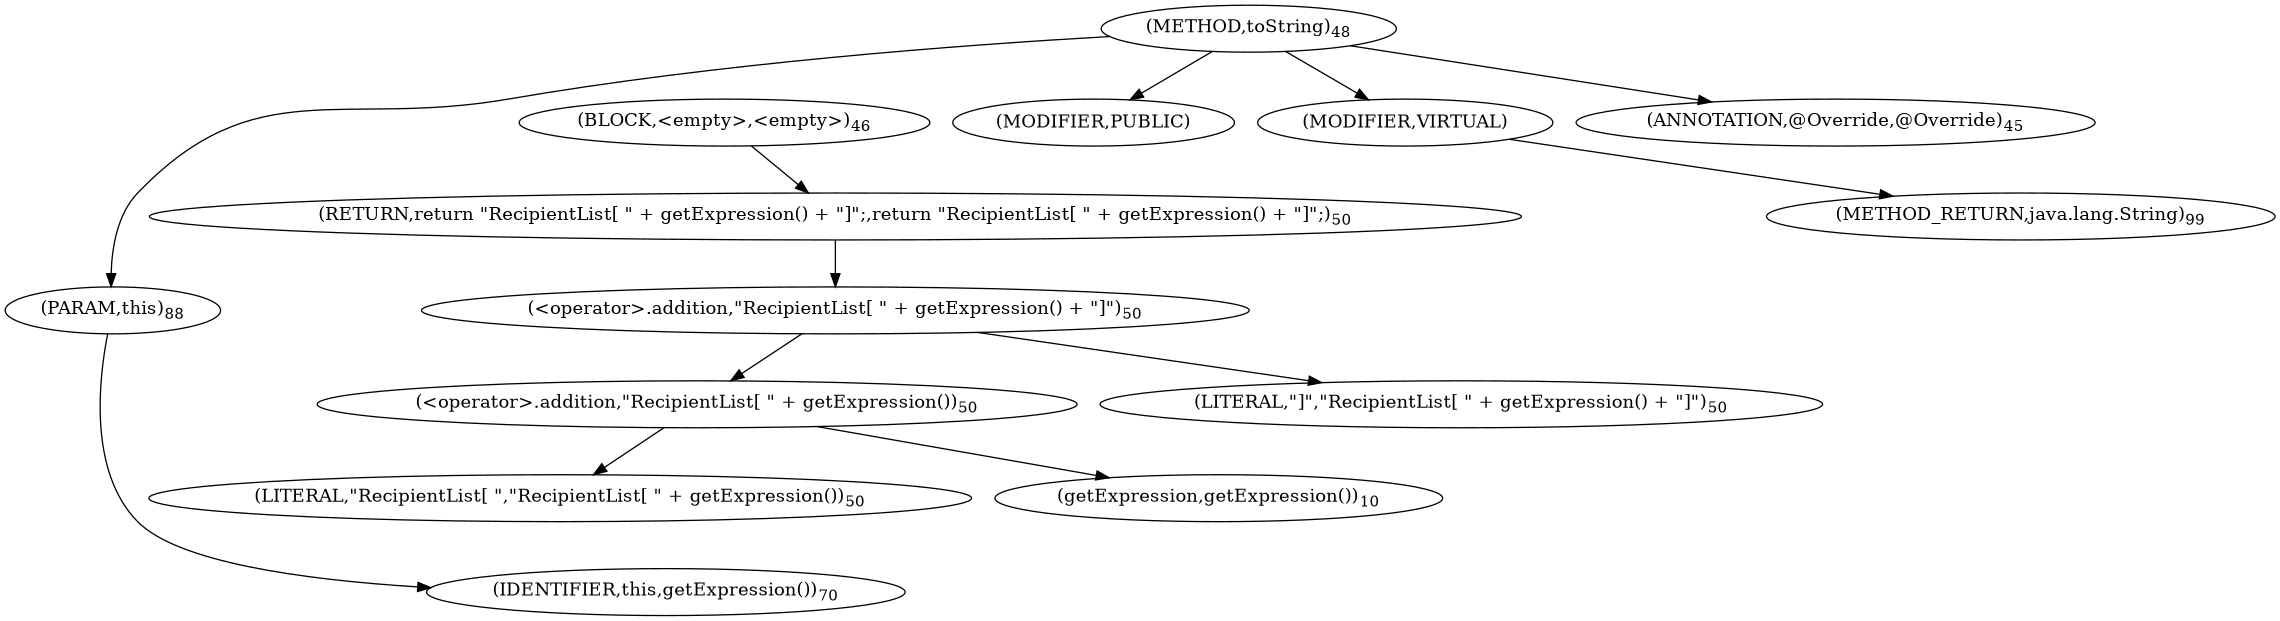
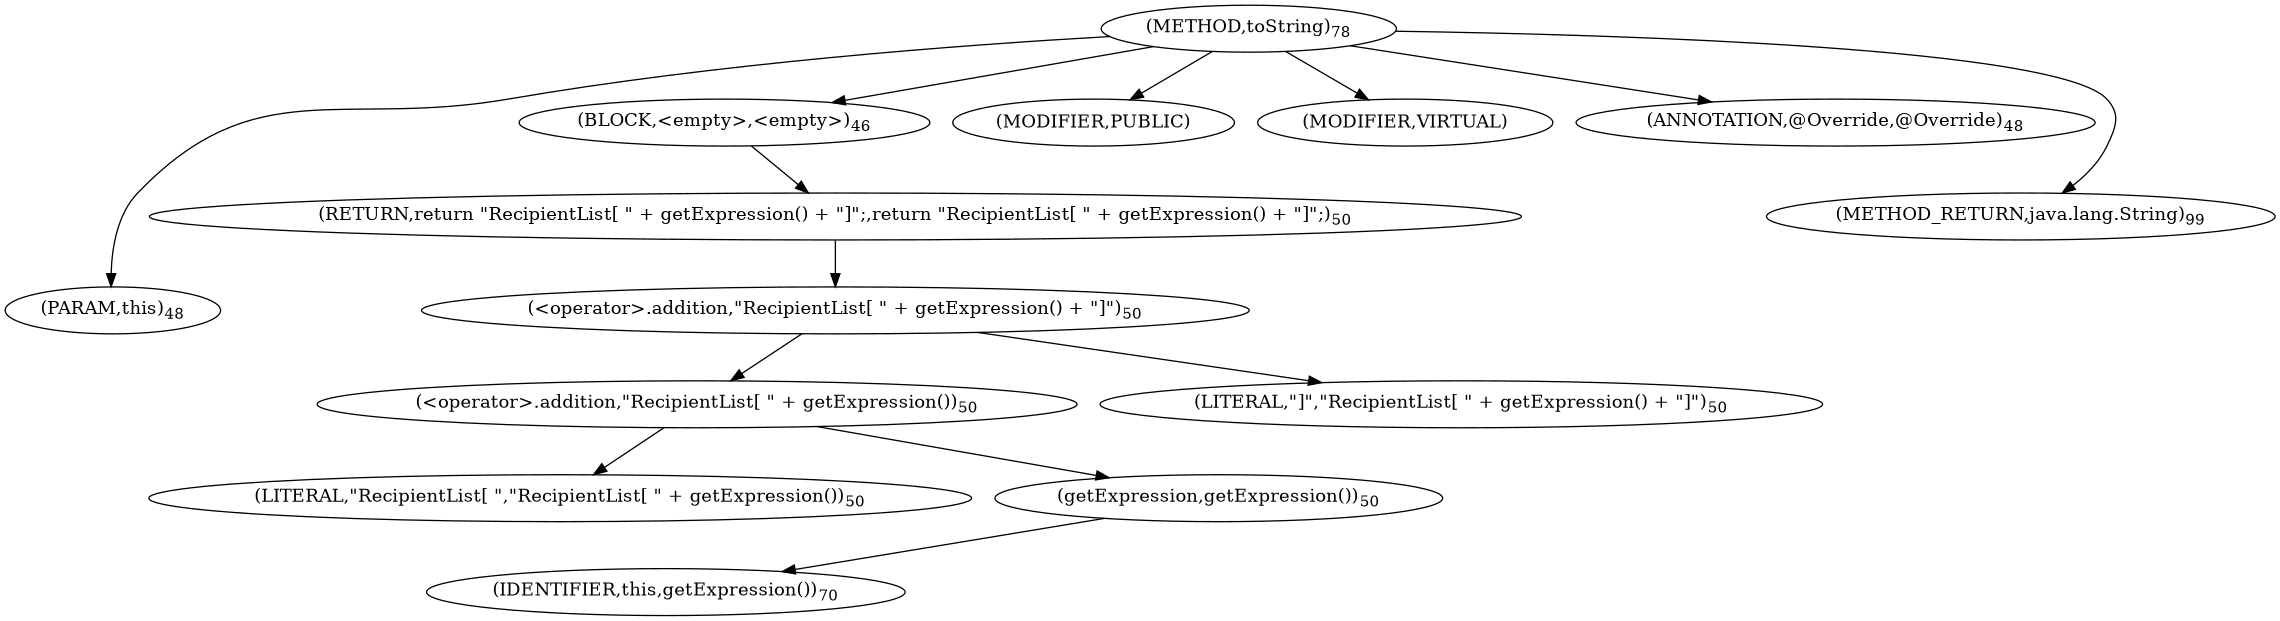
(1341, 27) -> (1341, 27)
none -> (999, 73)
(2014, 121) -> (2014, 121)
(1694, 167) -> (1806, 46)
(175, 308) -> (175, 308)
(1370, 496) -> (1370, 496)
(178, 546) -> (950, 544)
